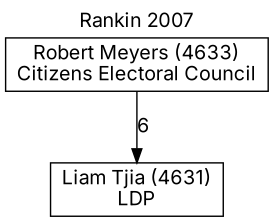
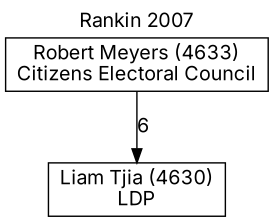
(137, 190) -> (137, 190)
